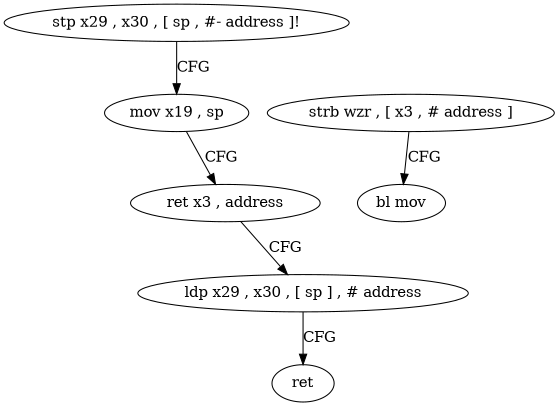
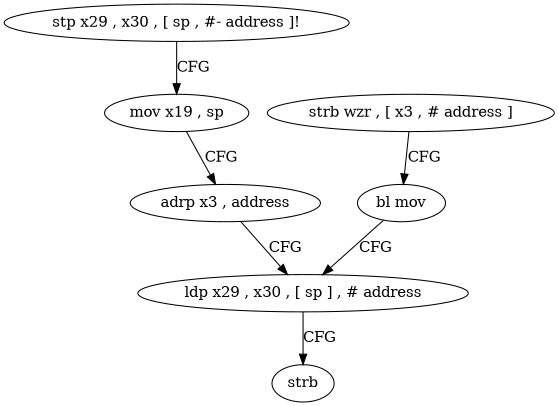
(225, 203) -> (225, 203)
none -> (357, 244)
(303, 383) -> (303, 383)
